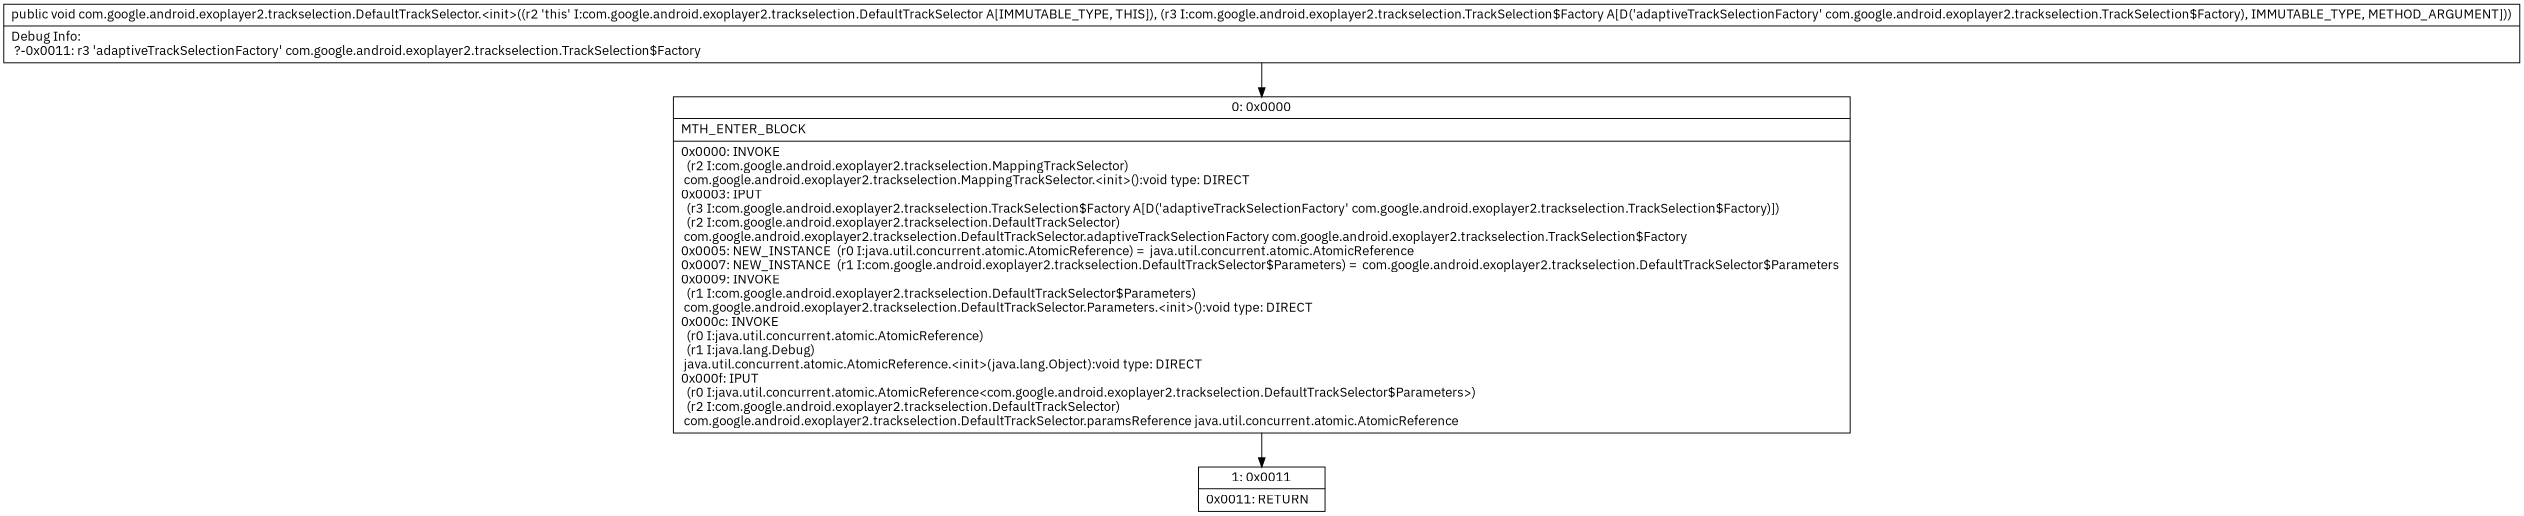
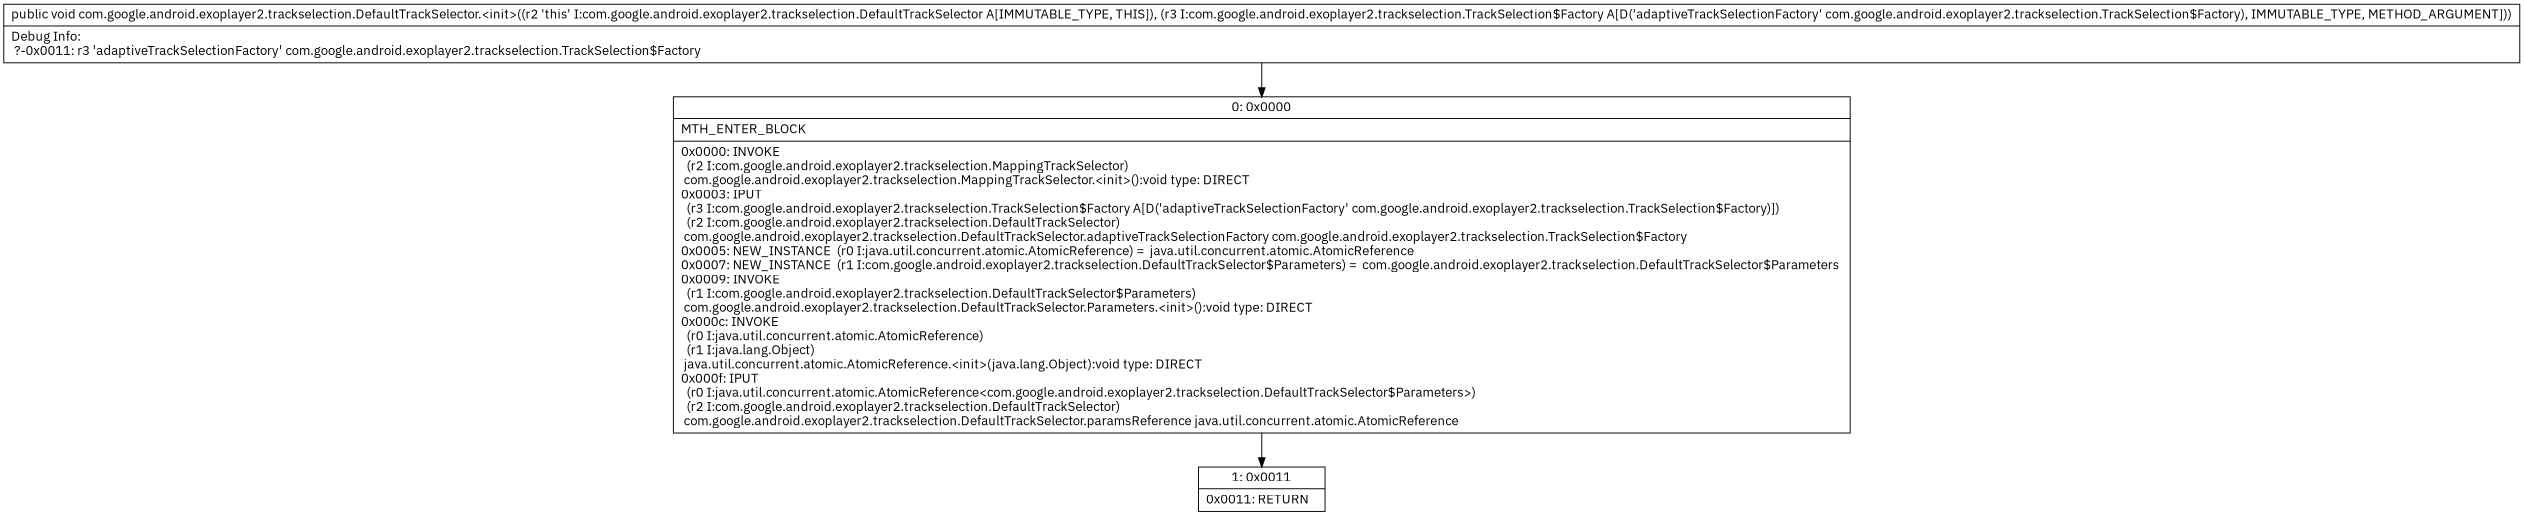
(748, 350) -> (748, 350)
